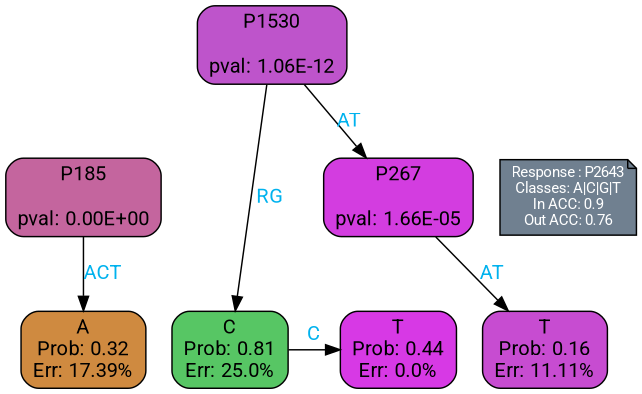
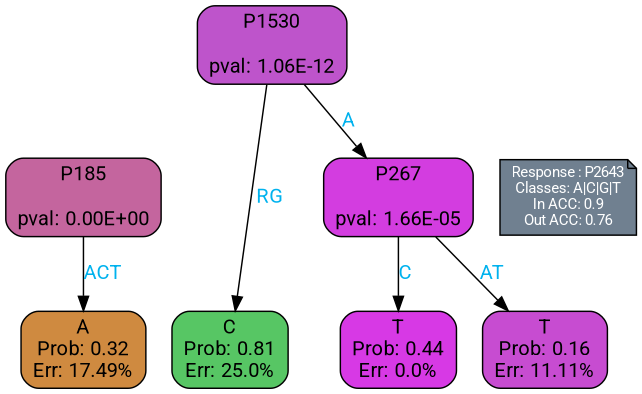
(349, 121) -> (349, 121)
(83, 350) -> (83, 350)
(307, 350) -> (398, 266)
